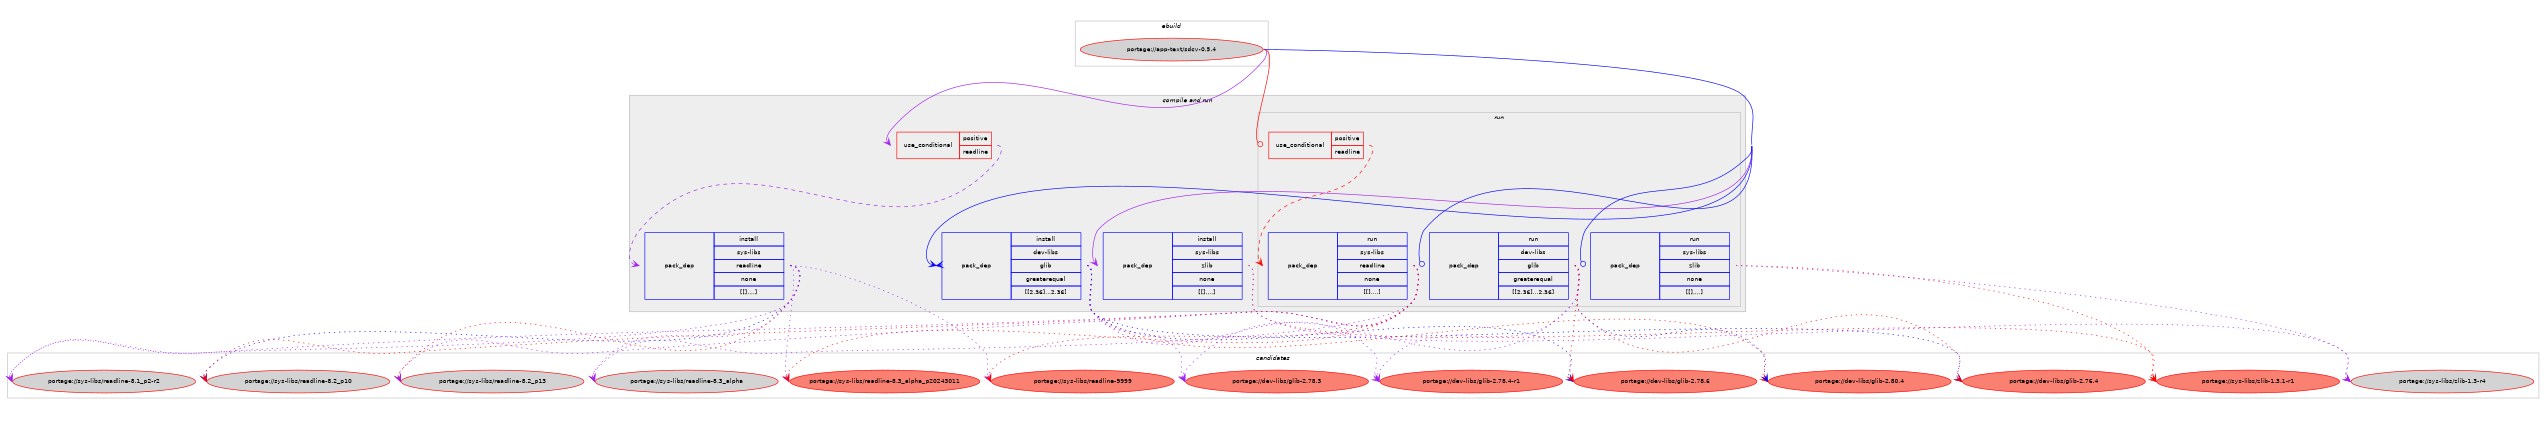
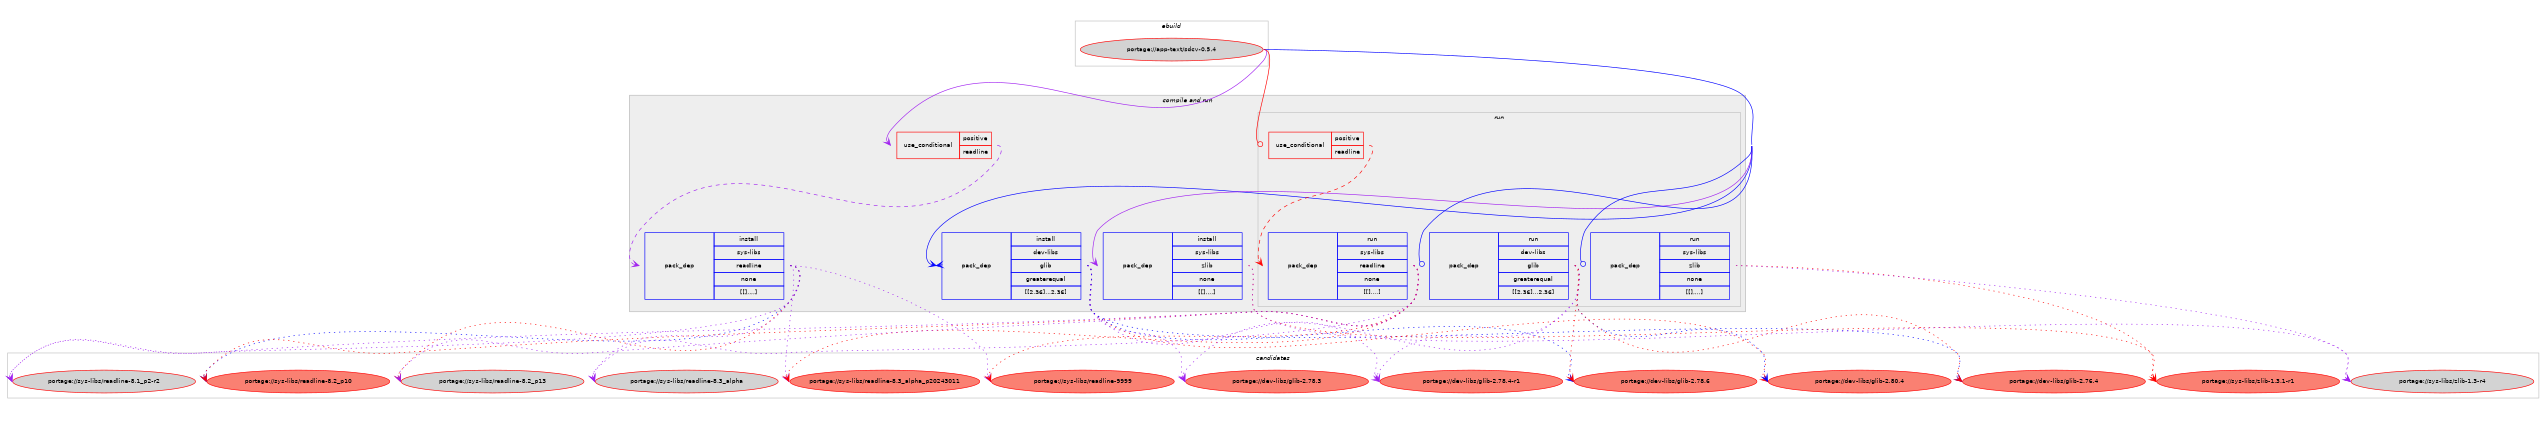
(298, 382) -> (298, 382)
